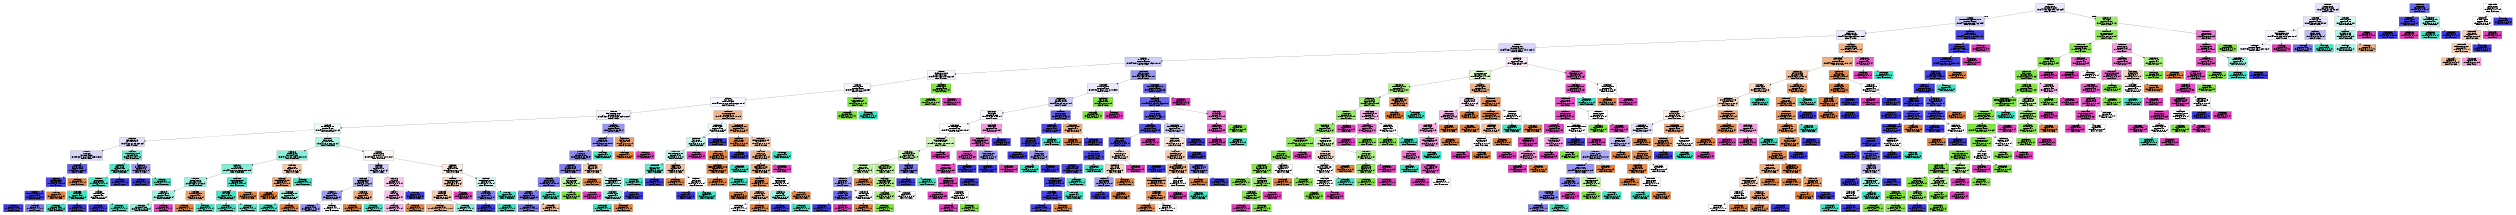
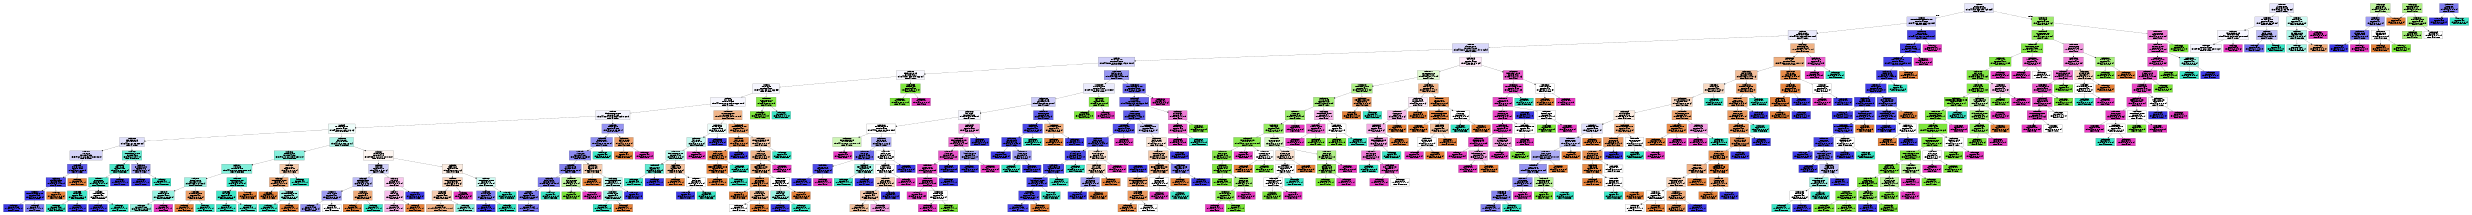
(2282, 38) -> (2233, 38)
(2206, 52) -> (2158, 52)
(728, 105) -> (728, 105)
(1449, 115) -> (1397, 115)
(2096, 131) -> (2053, 131)
(1576, 135) -> (1525, 121)
none -> (881, 142)
(1196, 142) -> none
(908, 155) -> none
(1282, 162) -> (1255, 148)
(1580, 169) -> (1533, 169)
(1029, 171) -> (1011, 171)
(1860, 176) -> (1816, 162)
(1791, 182) -> none
(906, 185) -> (2439, 24)
(739, 198) -> (739, 198)
(550, 208) -> none
